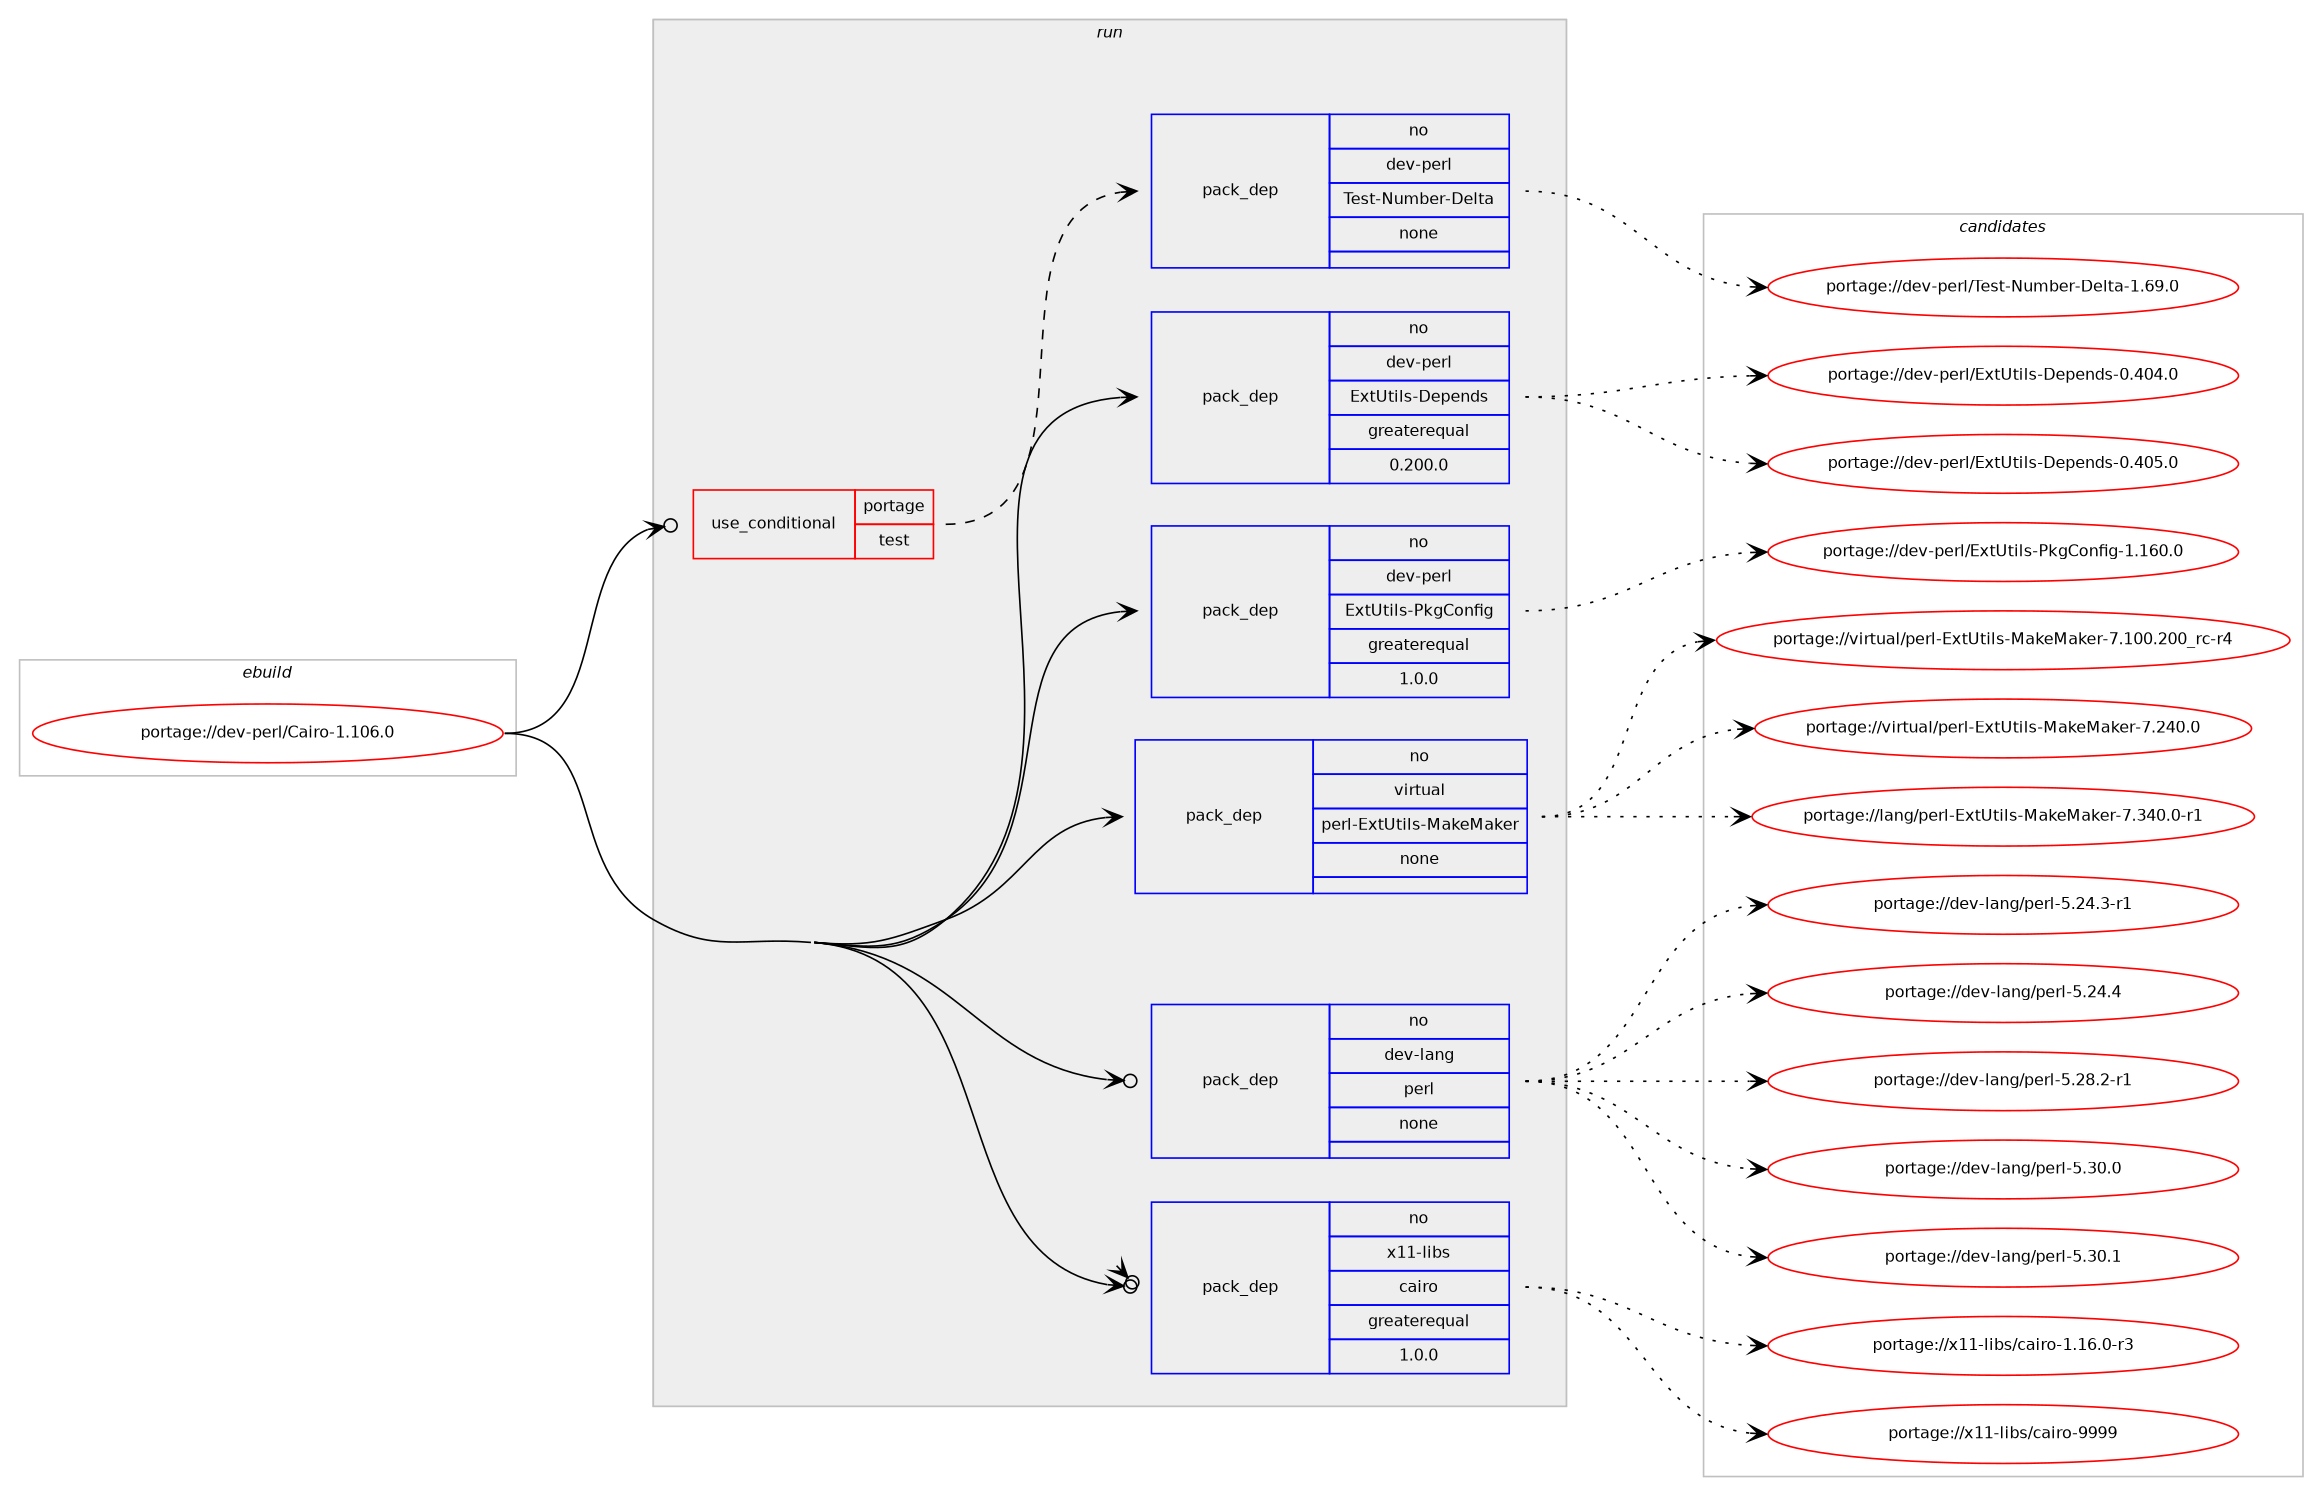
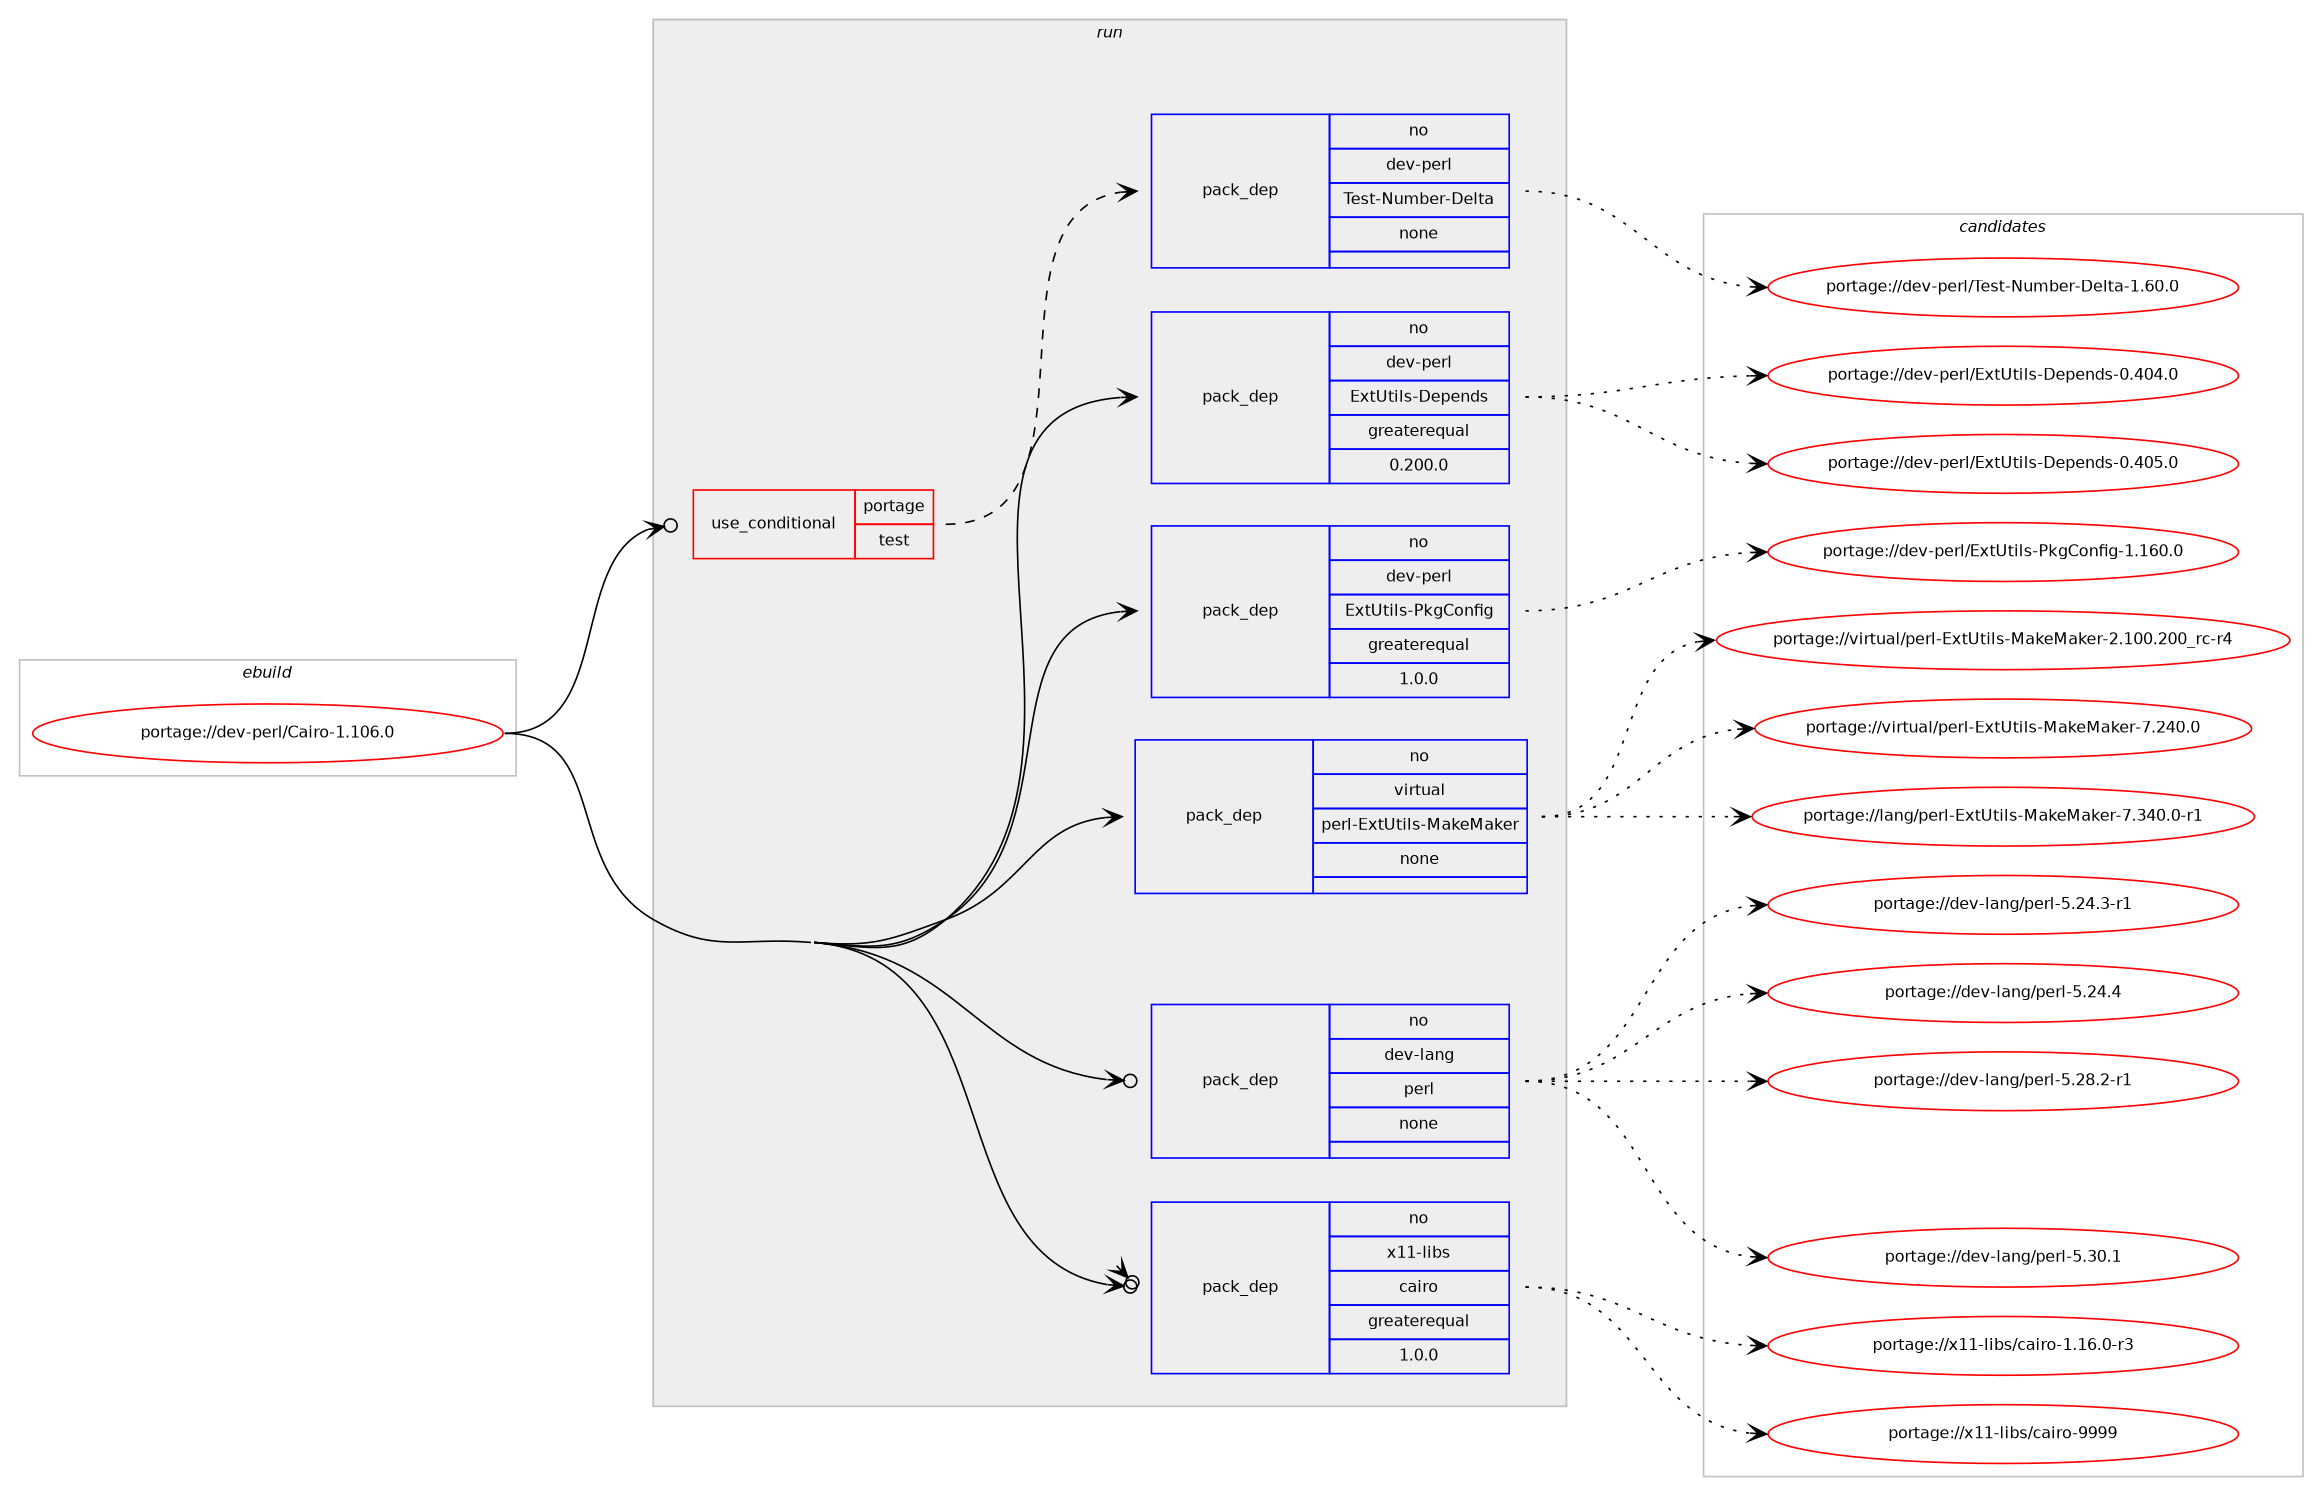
(2003, 287) -> (2003, 287)
(2003, 640) -> (2003, 640)
(2003, 1169) -> none
